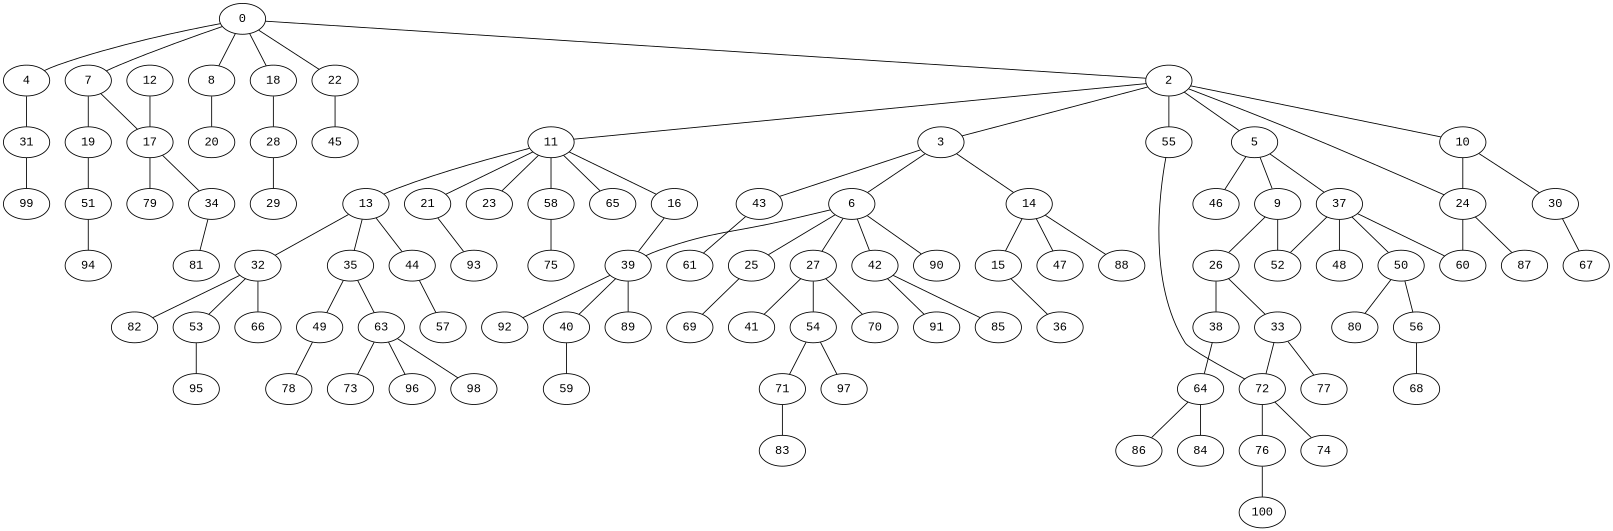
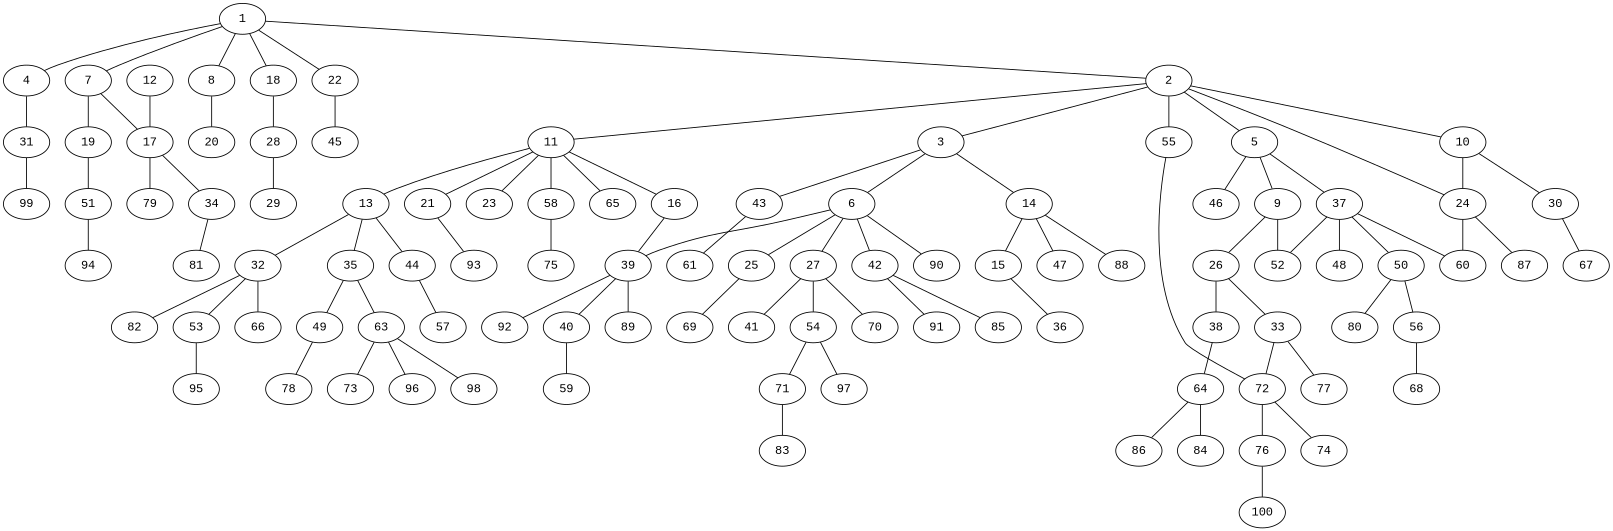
(243, 19) -> (243, 19)
